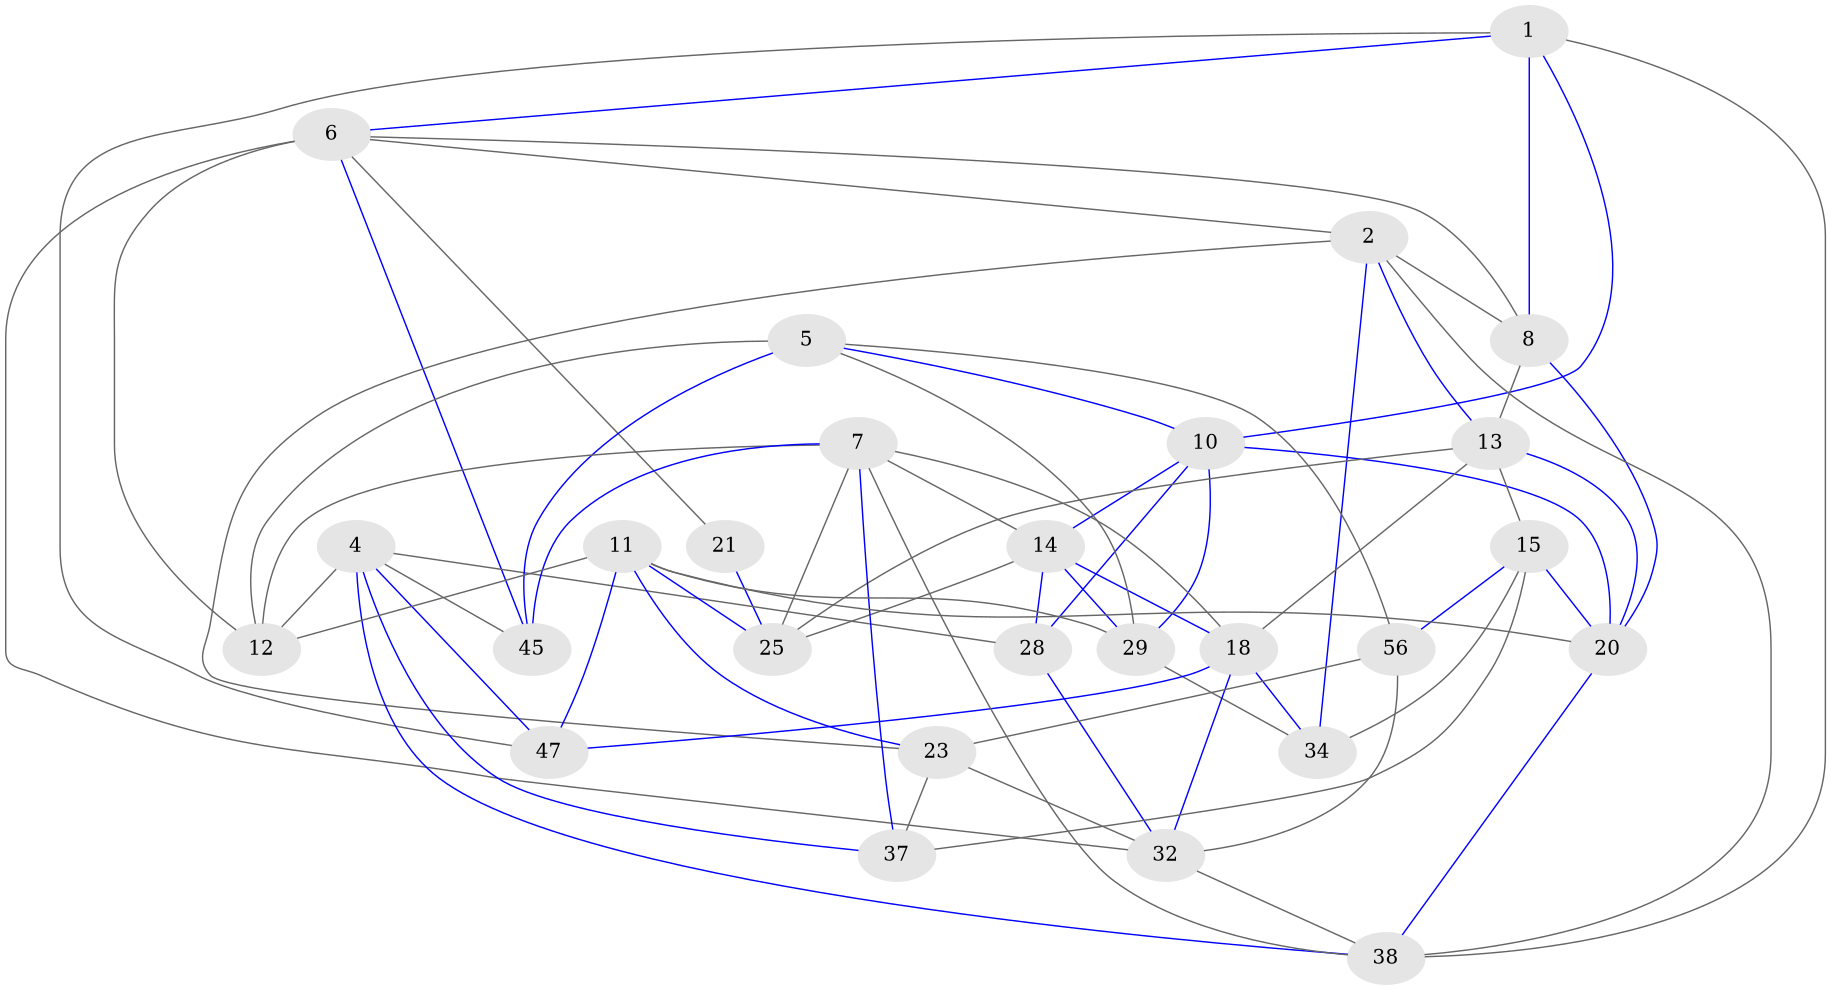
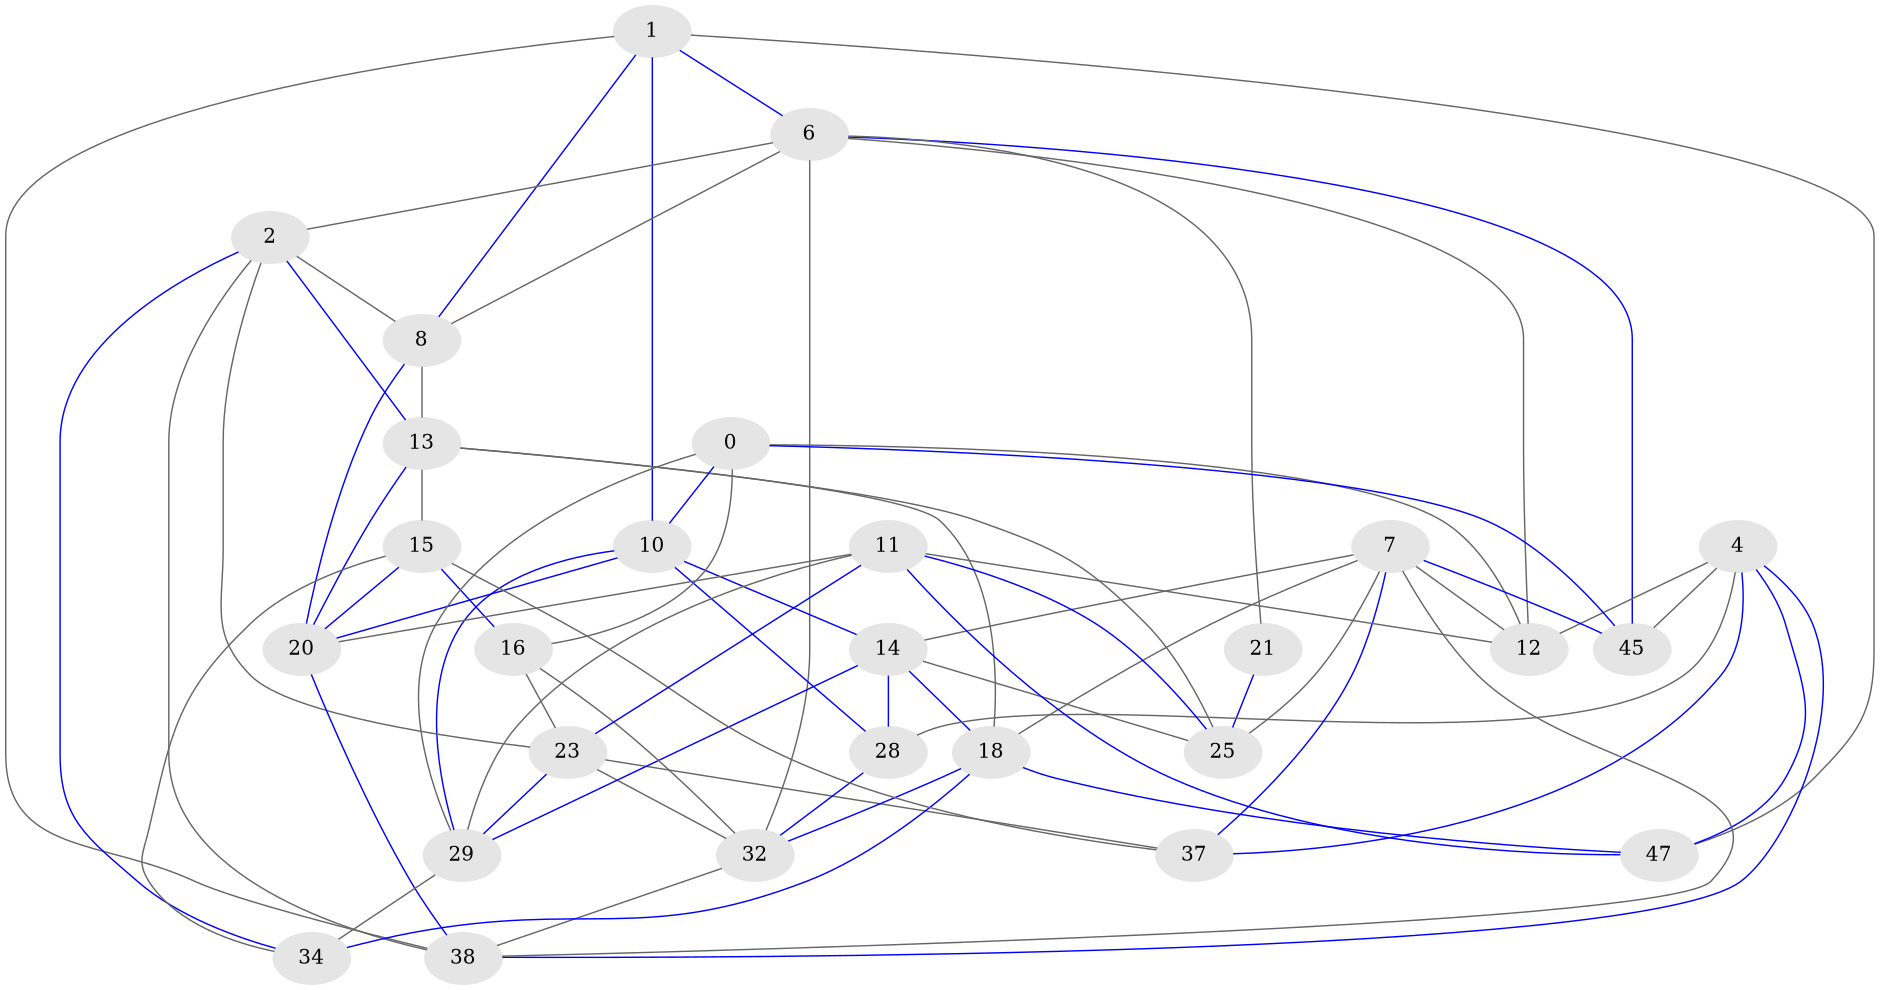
(807, 340) -> (731, 443)
(1396, 649) -> (514, 649)
none -> (515, 804)
